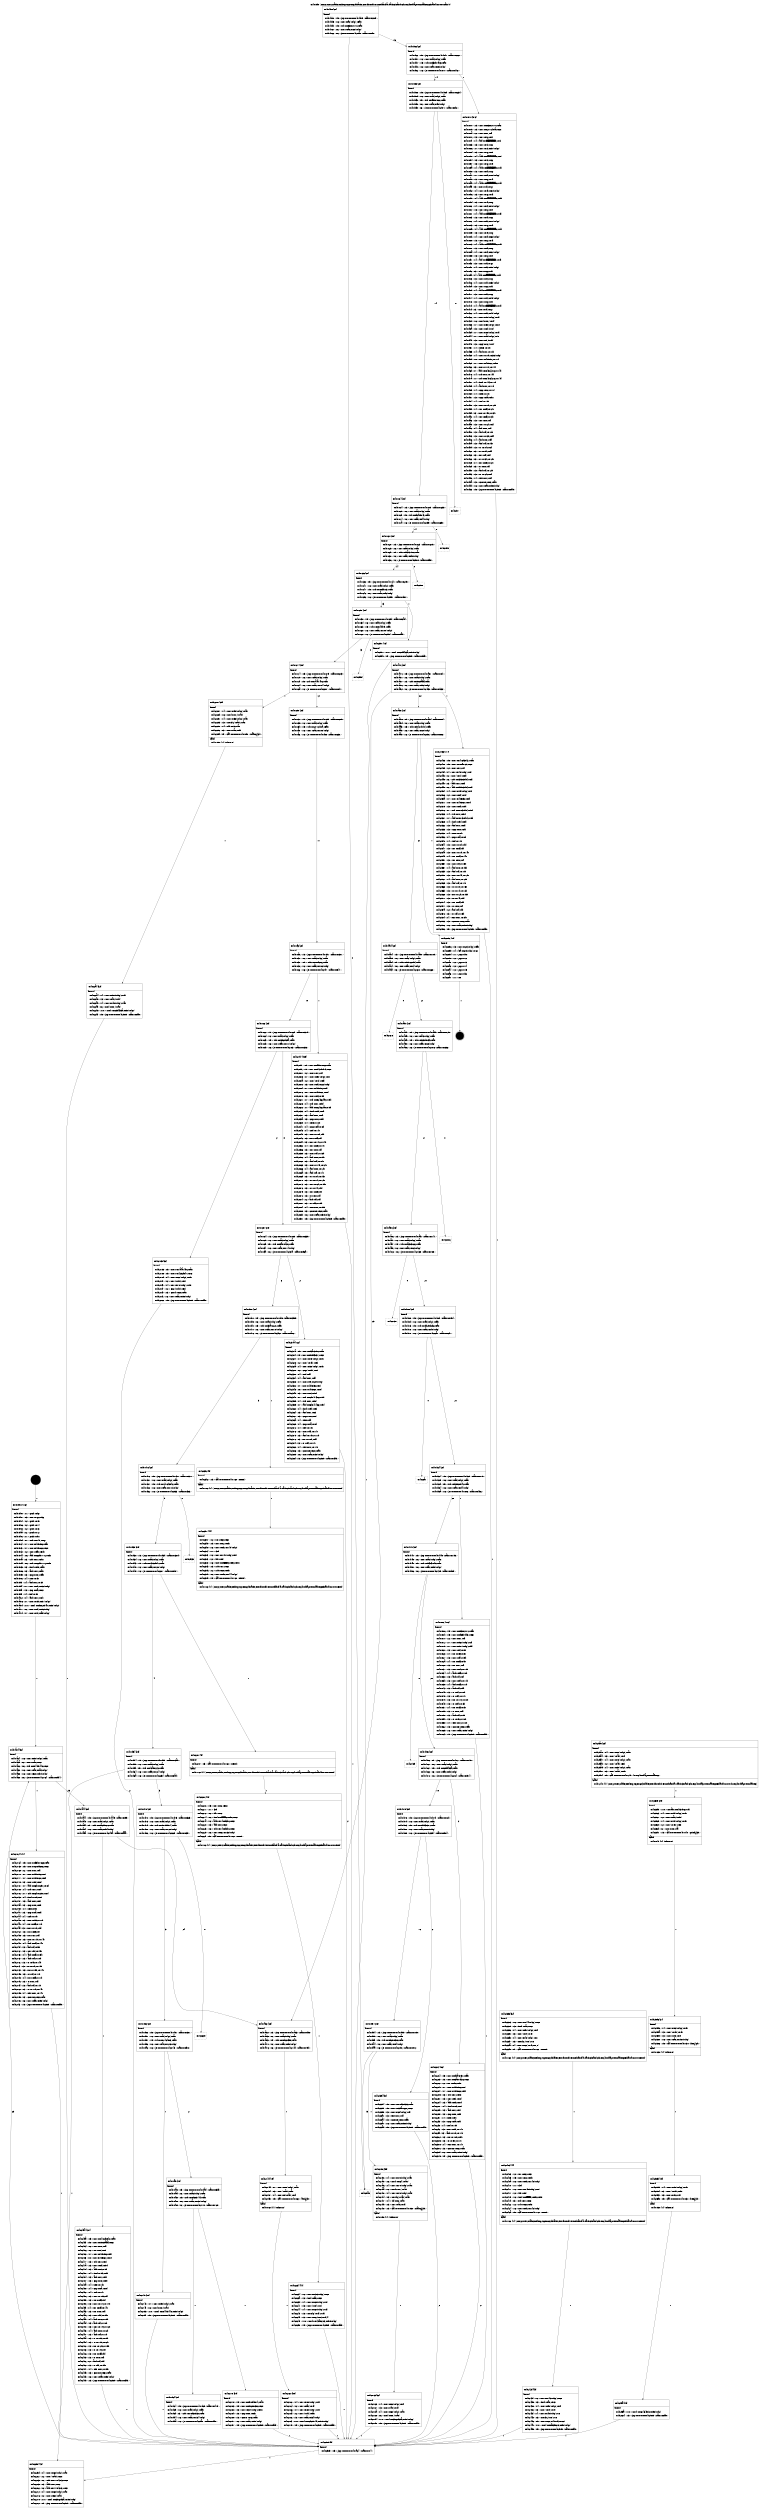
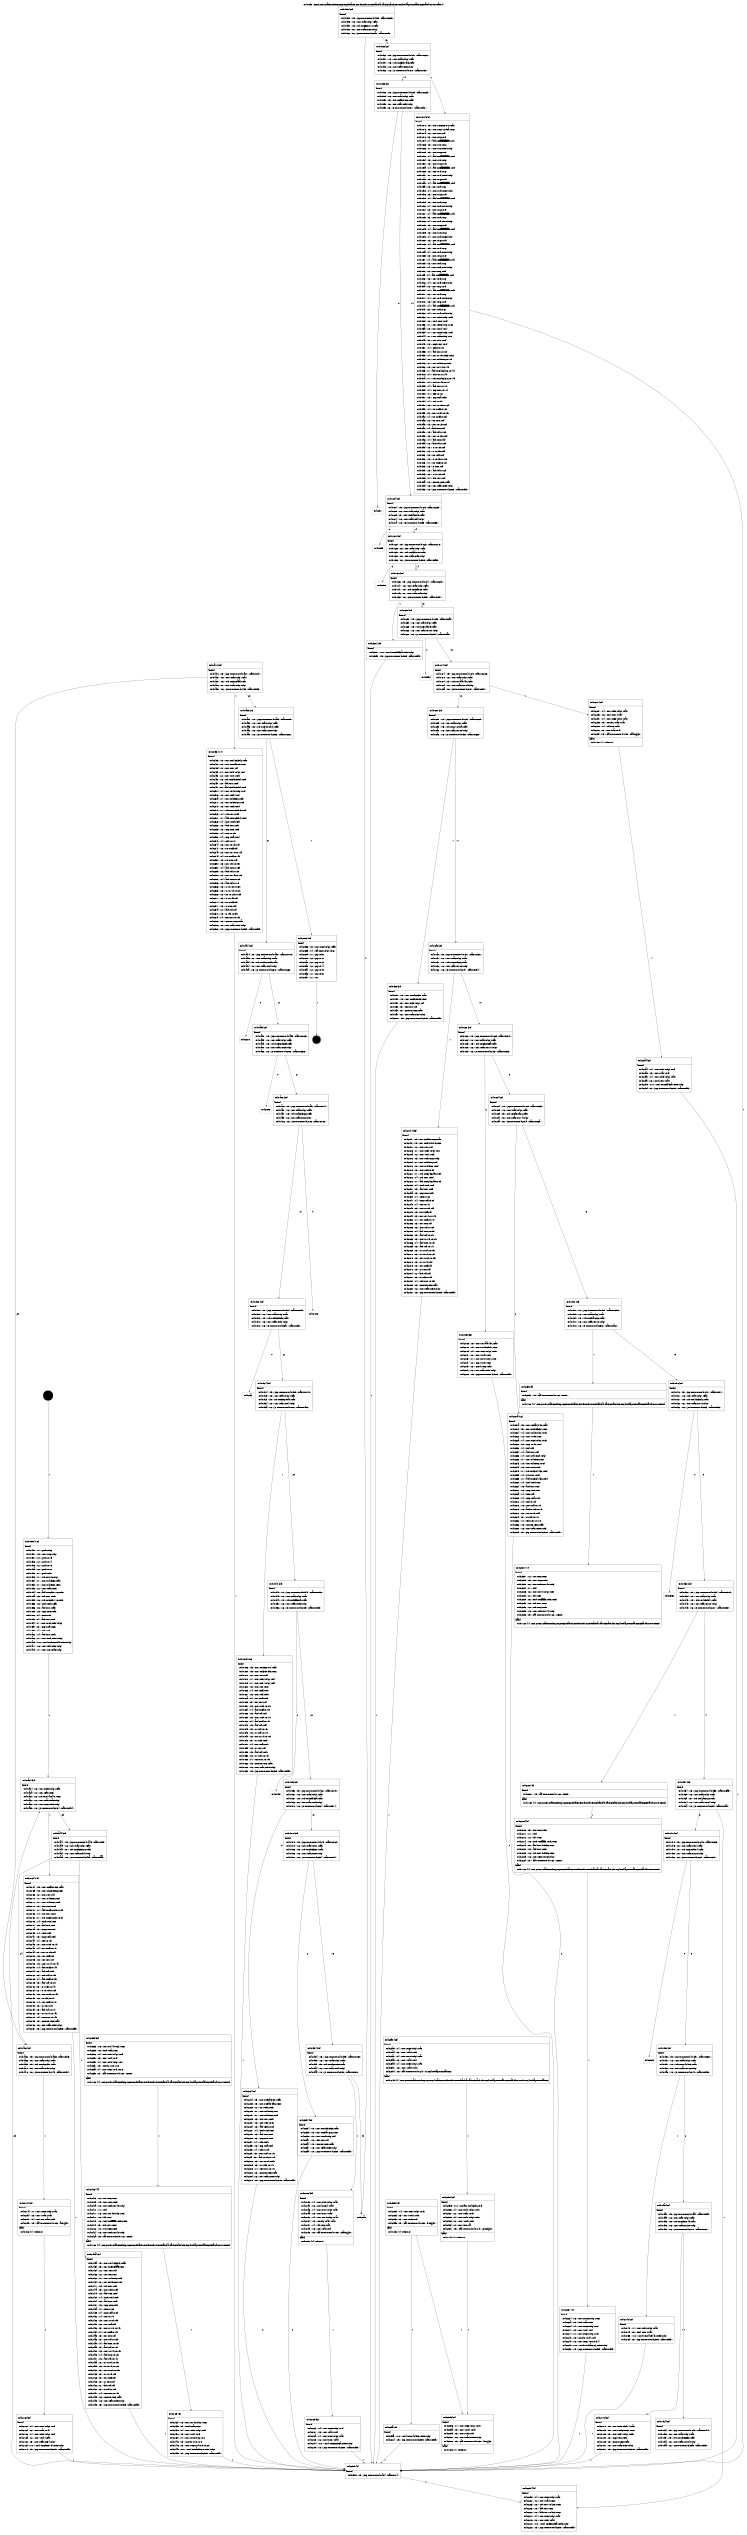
none -> (415, 1003)
(675, 2115) -> (439, 2324)
